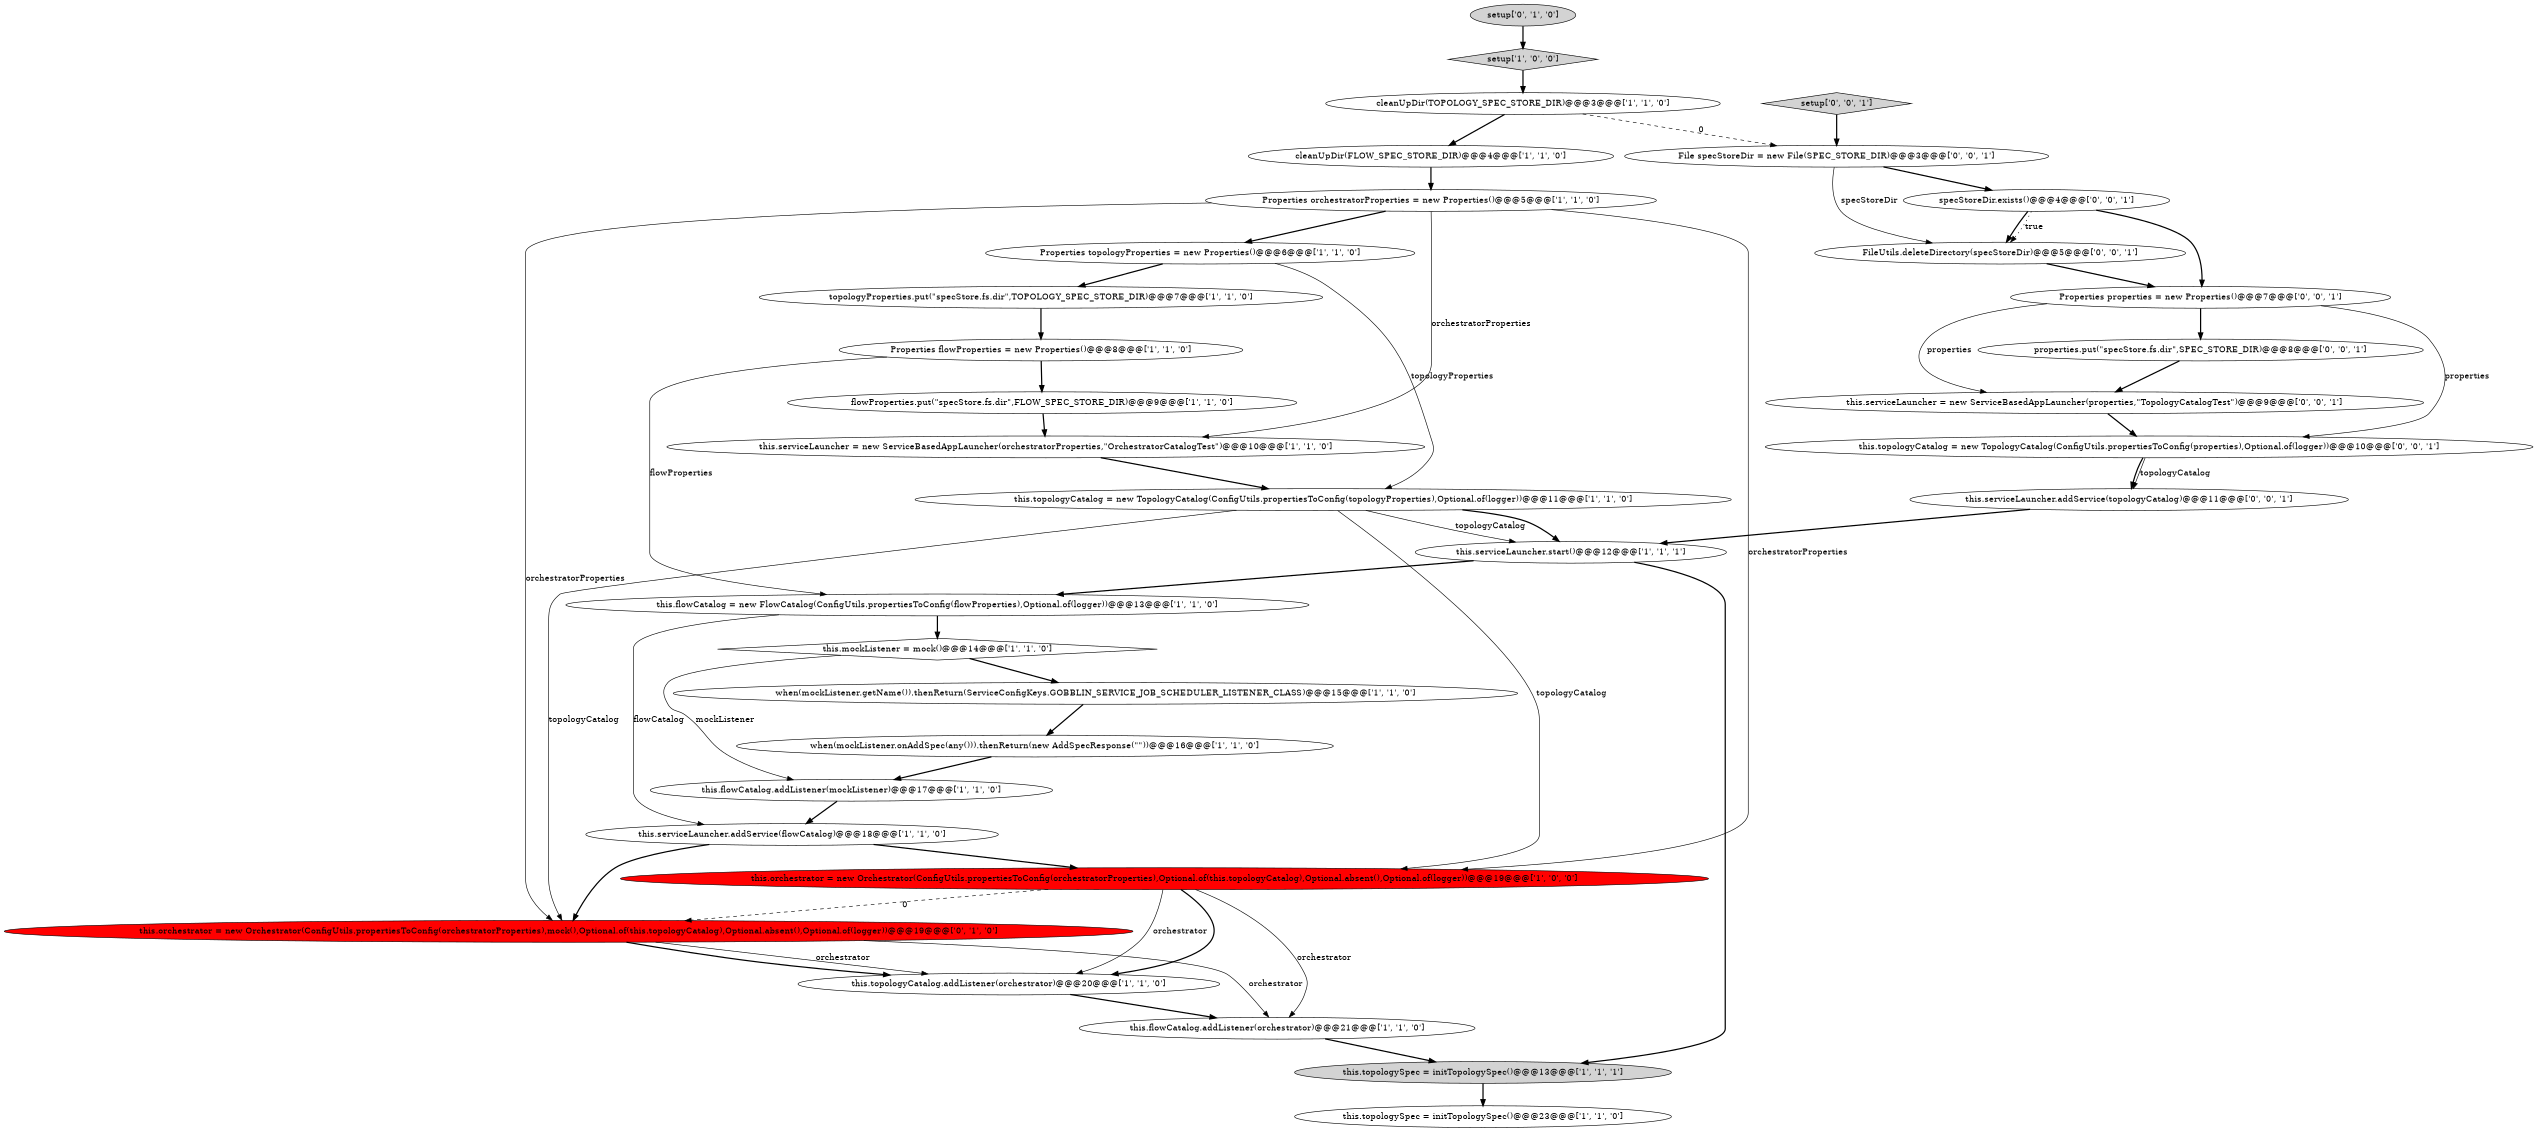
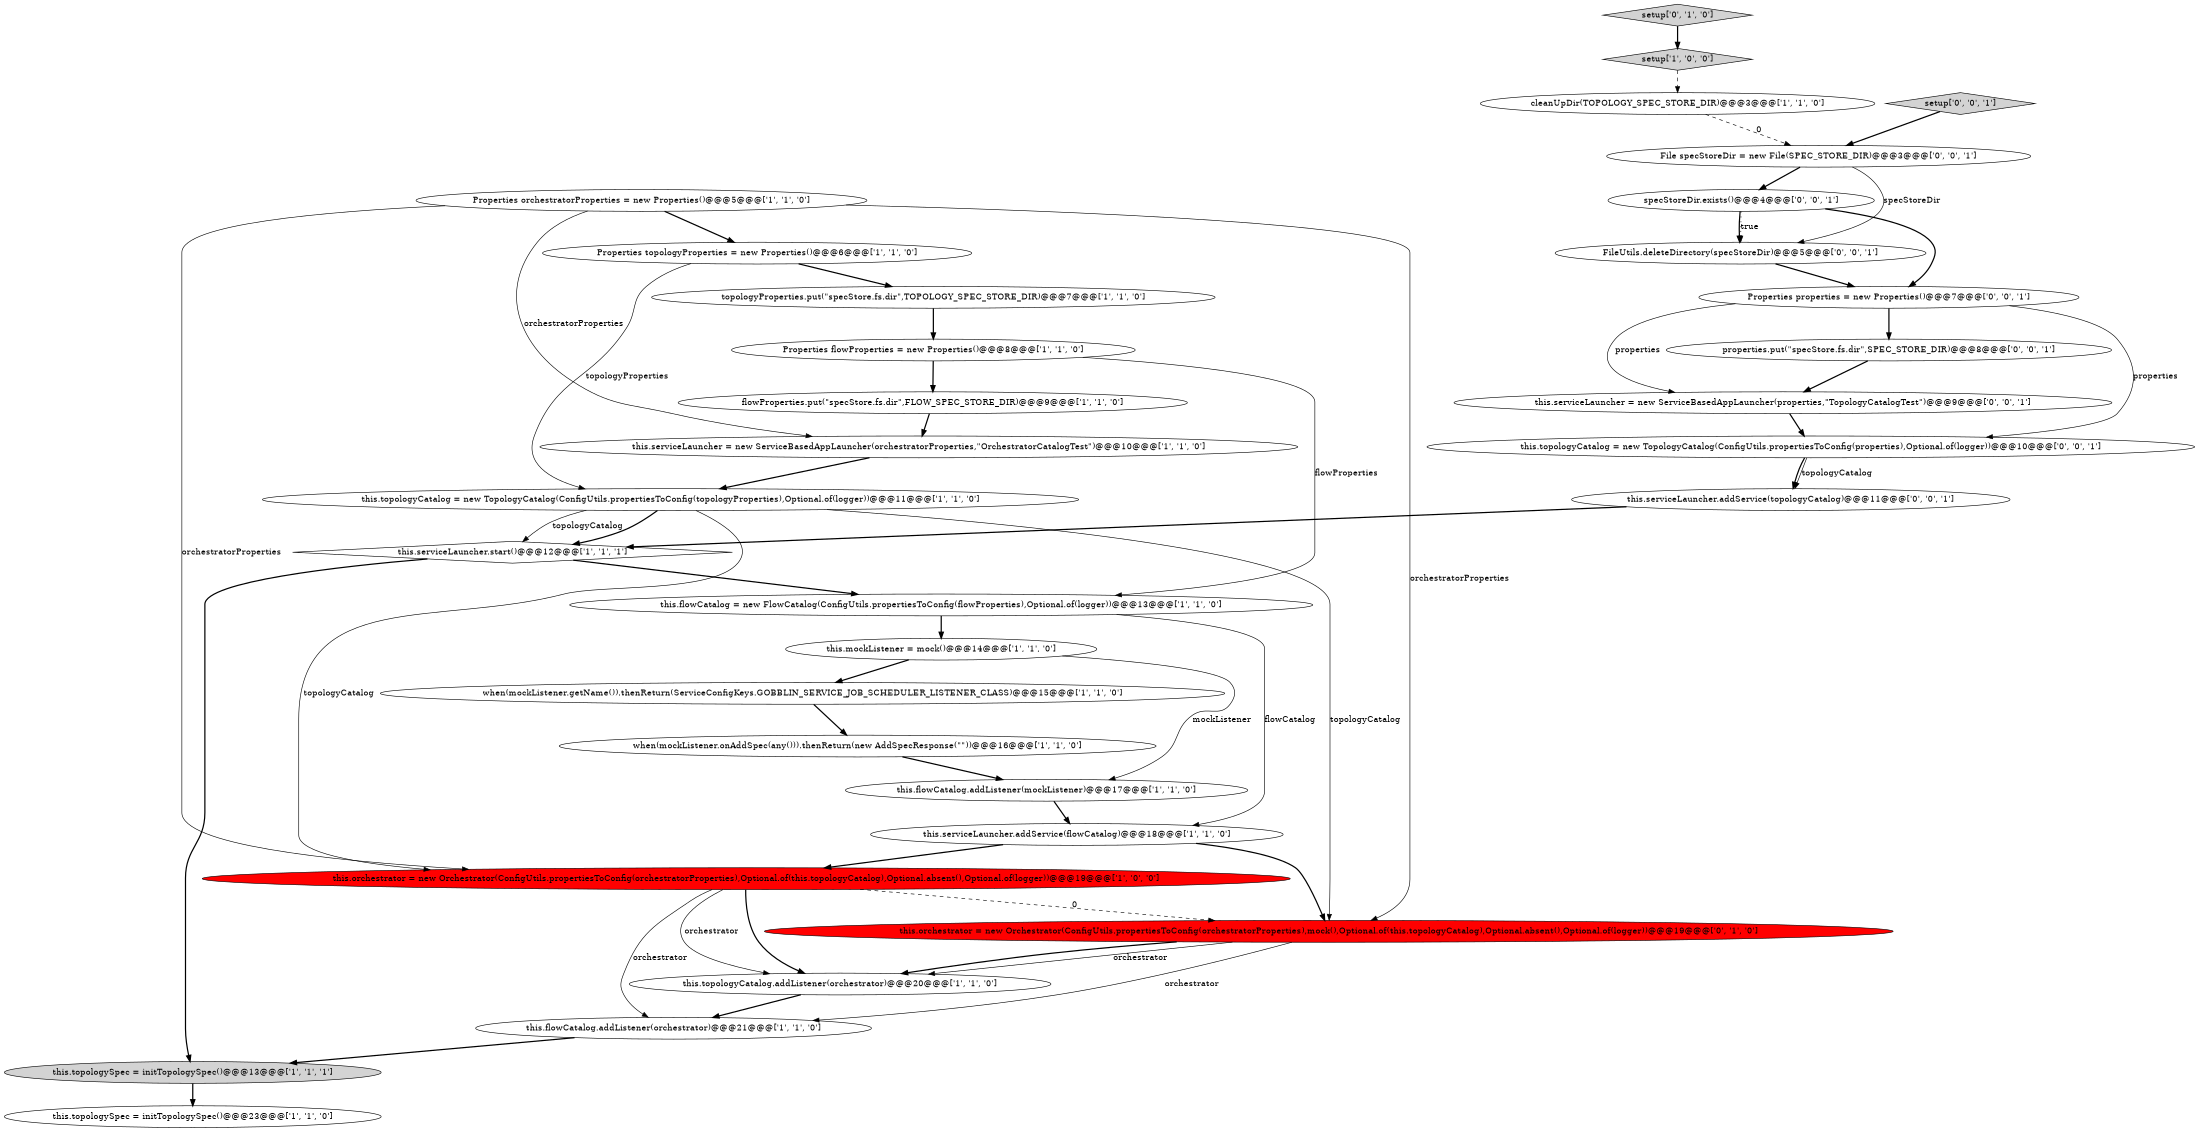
(1523, 15) -> (1678, 15)
(1523, 78) -> (1678, 78)
(1431, 156) -> none
(1571, 552) -> (512, 552)
(937, 649) -> (941, 649)
